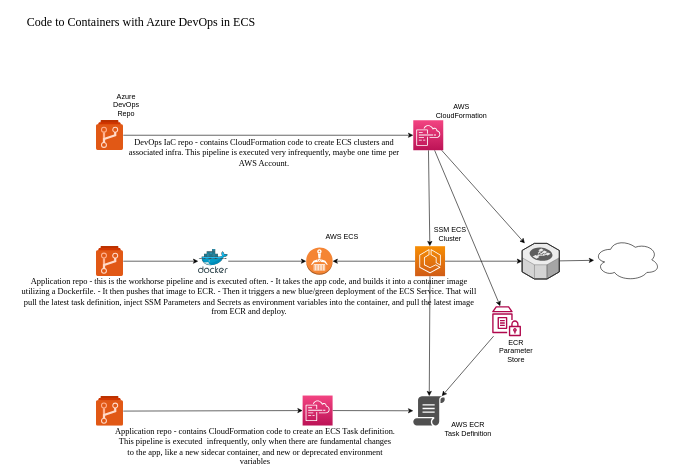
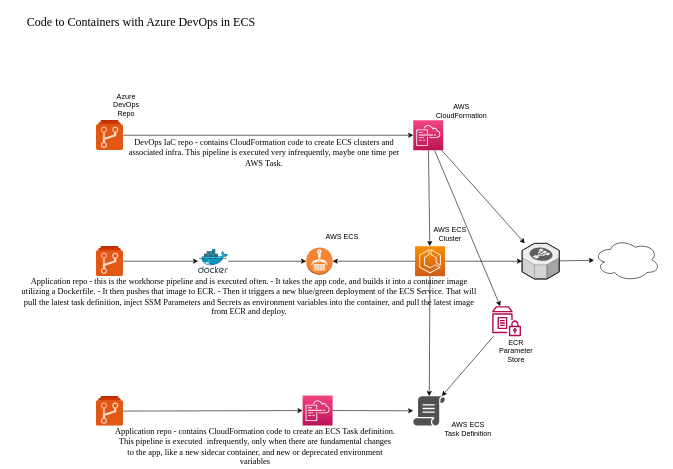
(264, 153) -> (264, 153)
(450, 234) -> (450, 234)
(468, 429) -> (468, 429)
